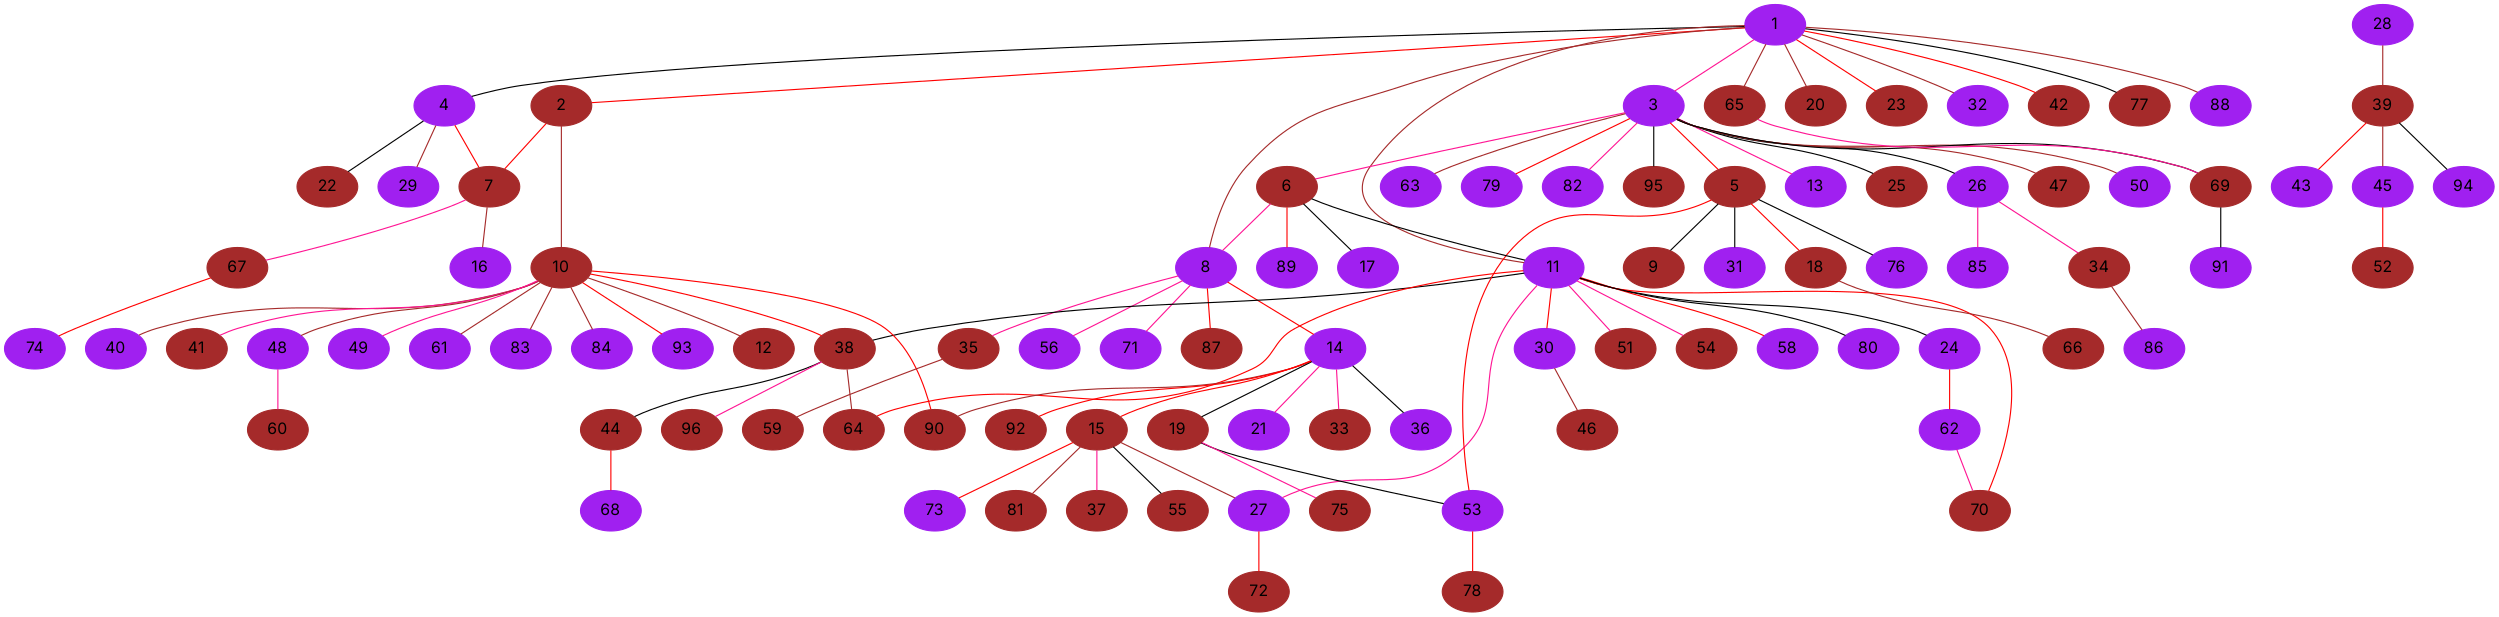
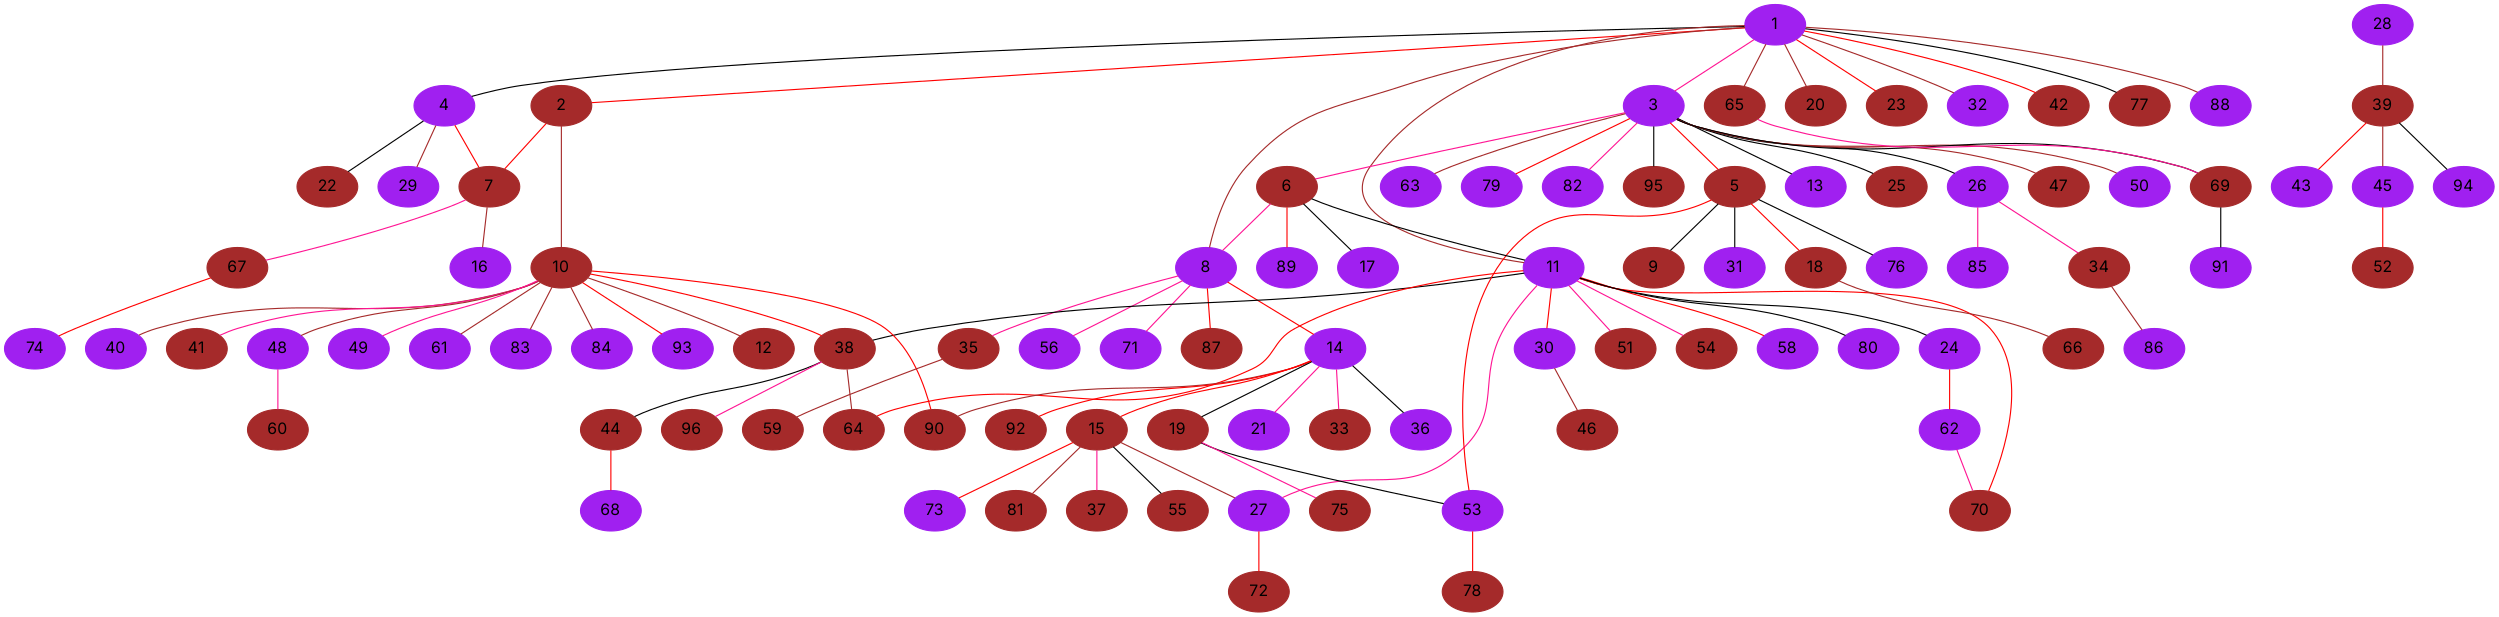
(1735, 146) -> (1735, 146)
